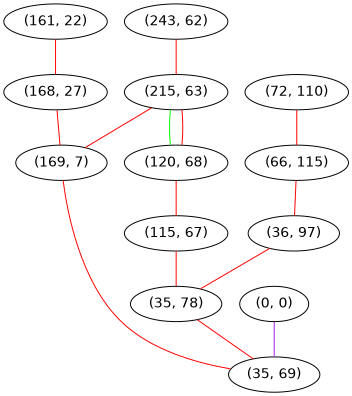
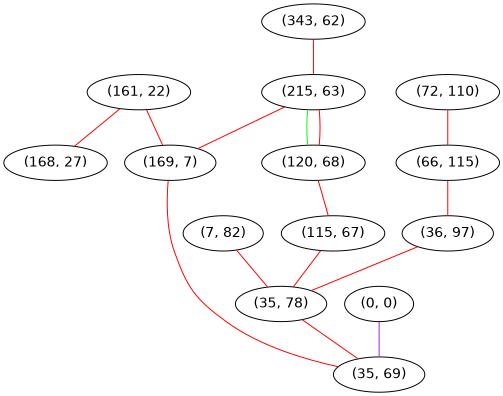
(176, 22) -> (313, 22)
(58, 128) -> (155, 128)
none -> (223, 233)
